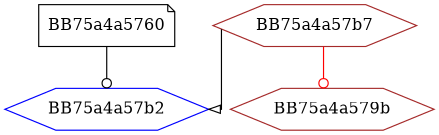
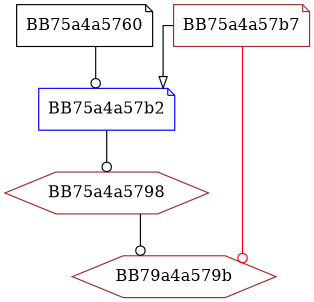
(315, 26) -> (242, 26)
(107, 109) -> (107, 109)
(332, 109) -> (174, 277)
none -> (107, 193)
